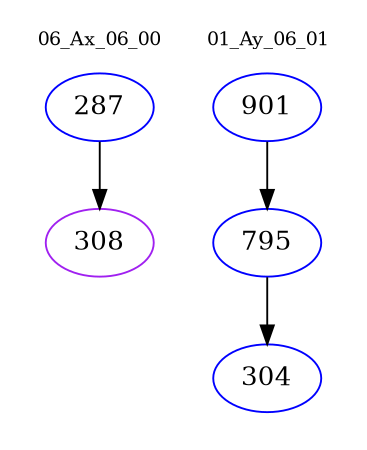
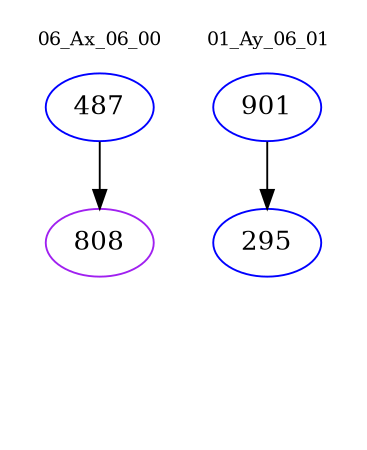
(100, 107) -> (100, 107)
(100, 243) -> (100, 243)
(267, 243) -> (267, 243)
(267, 378) -> none
